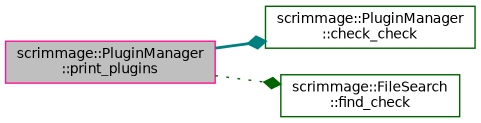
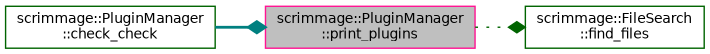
(232, 46) -> (232, 27)
(370, 96) -> (615, 27)
